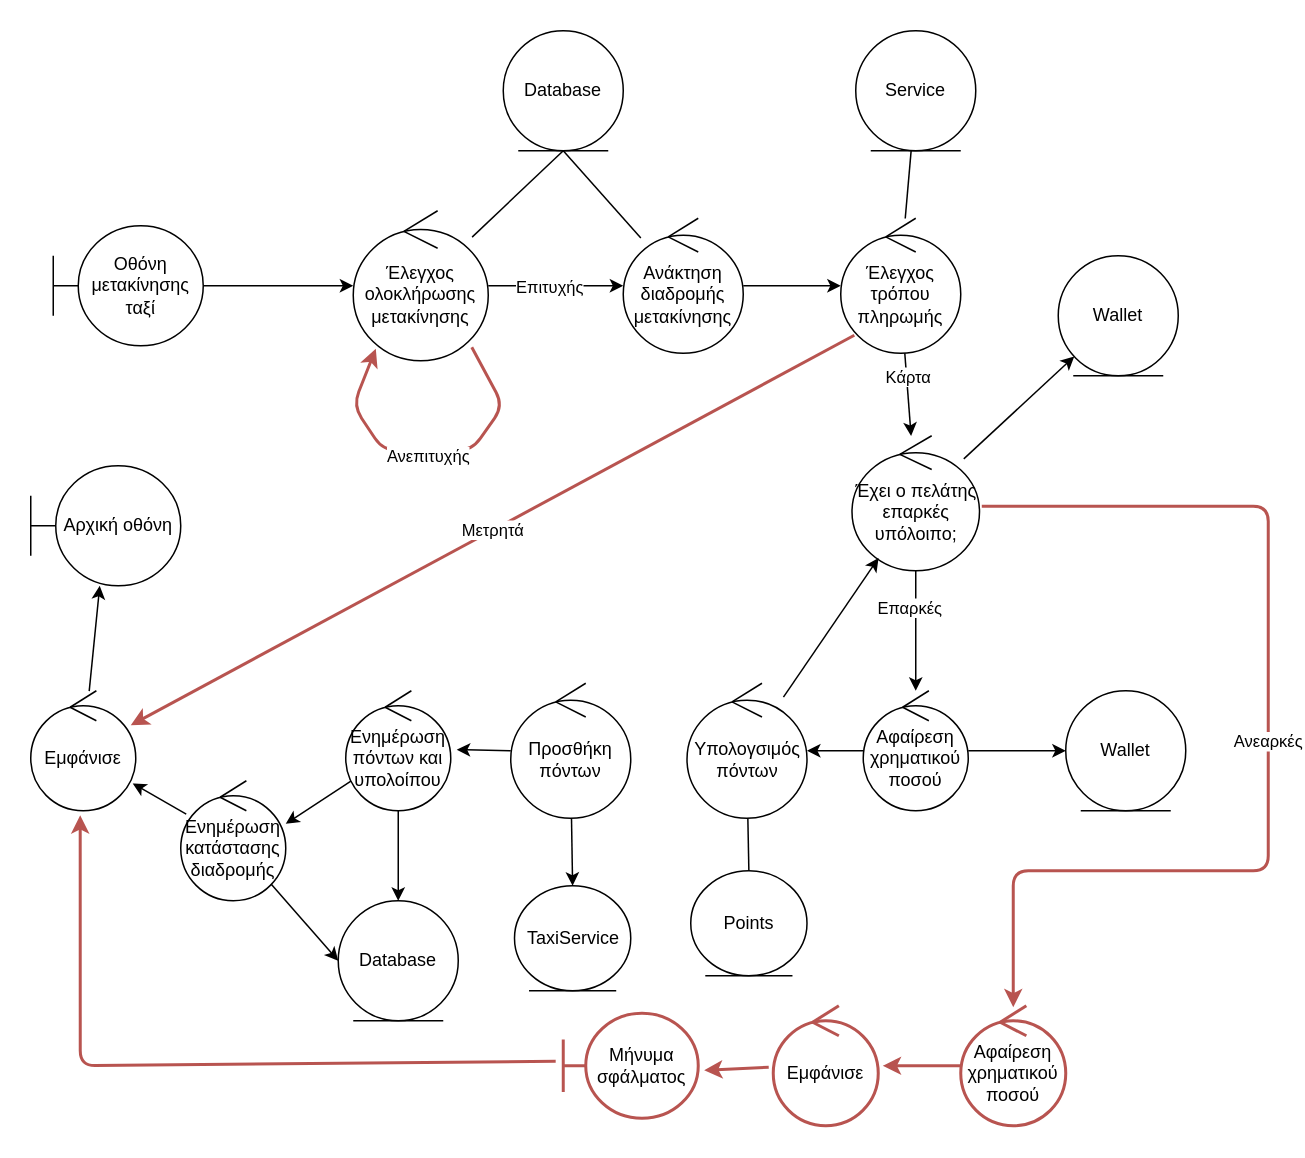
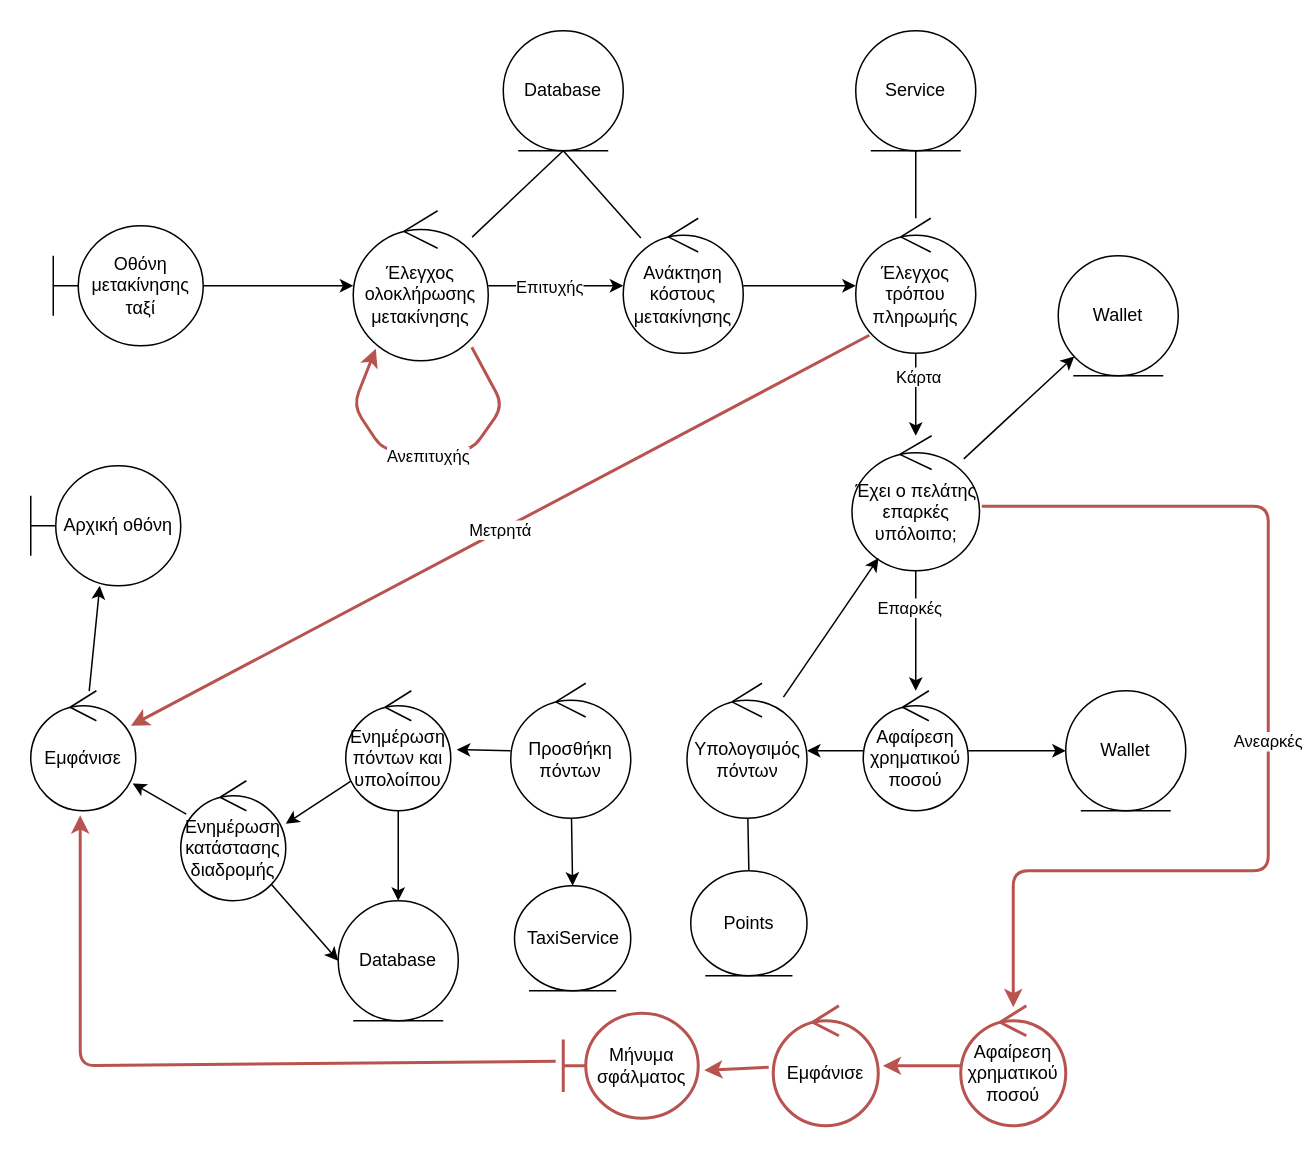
(901, 286) -> (916, 286)
(683, 295) -> (683, 295)
